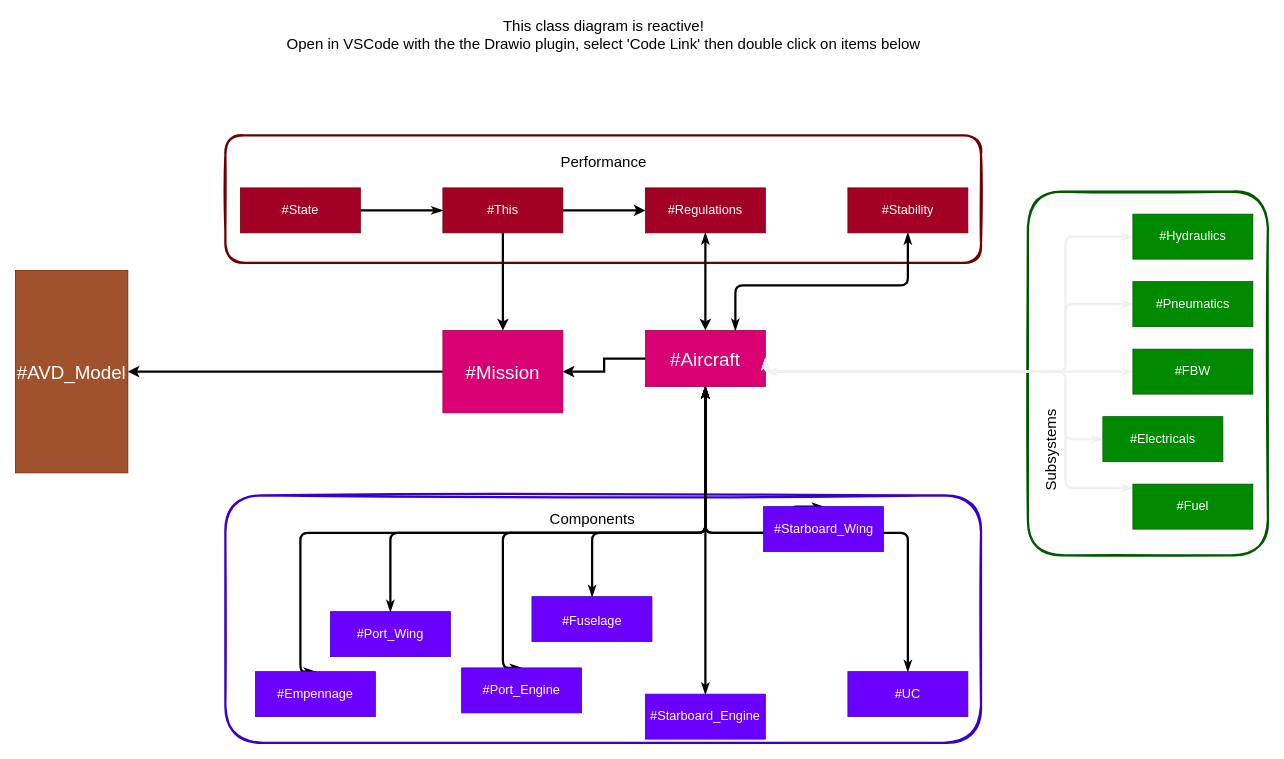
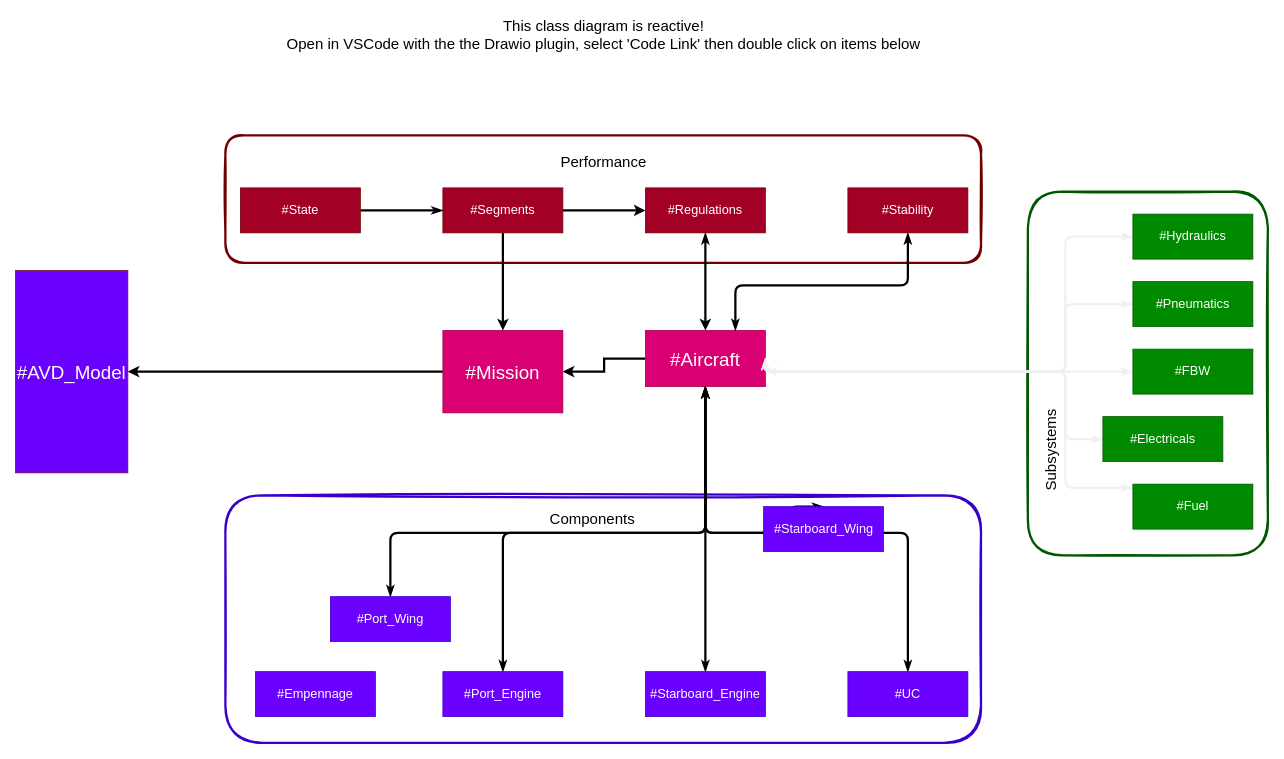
(503, 210) -> (503, 210)
(72, 372) -> (72, 372)
(592, 561) -> none
(300, 563) -> none
(592, 619) -> none
(390, 634) -> (390, 619)
(522, 690) -> (503, 694)
(705, 717) -> (705, 694)
